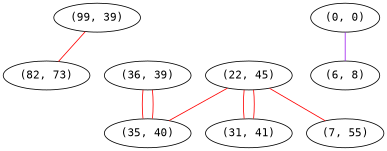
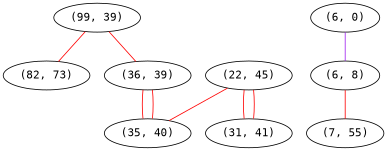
(345, 18) -> (345, 18)
none -> (122, 47)
(297, 105) -> (345, 104)
